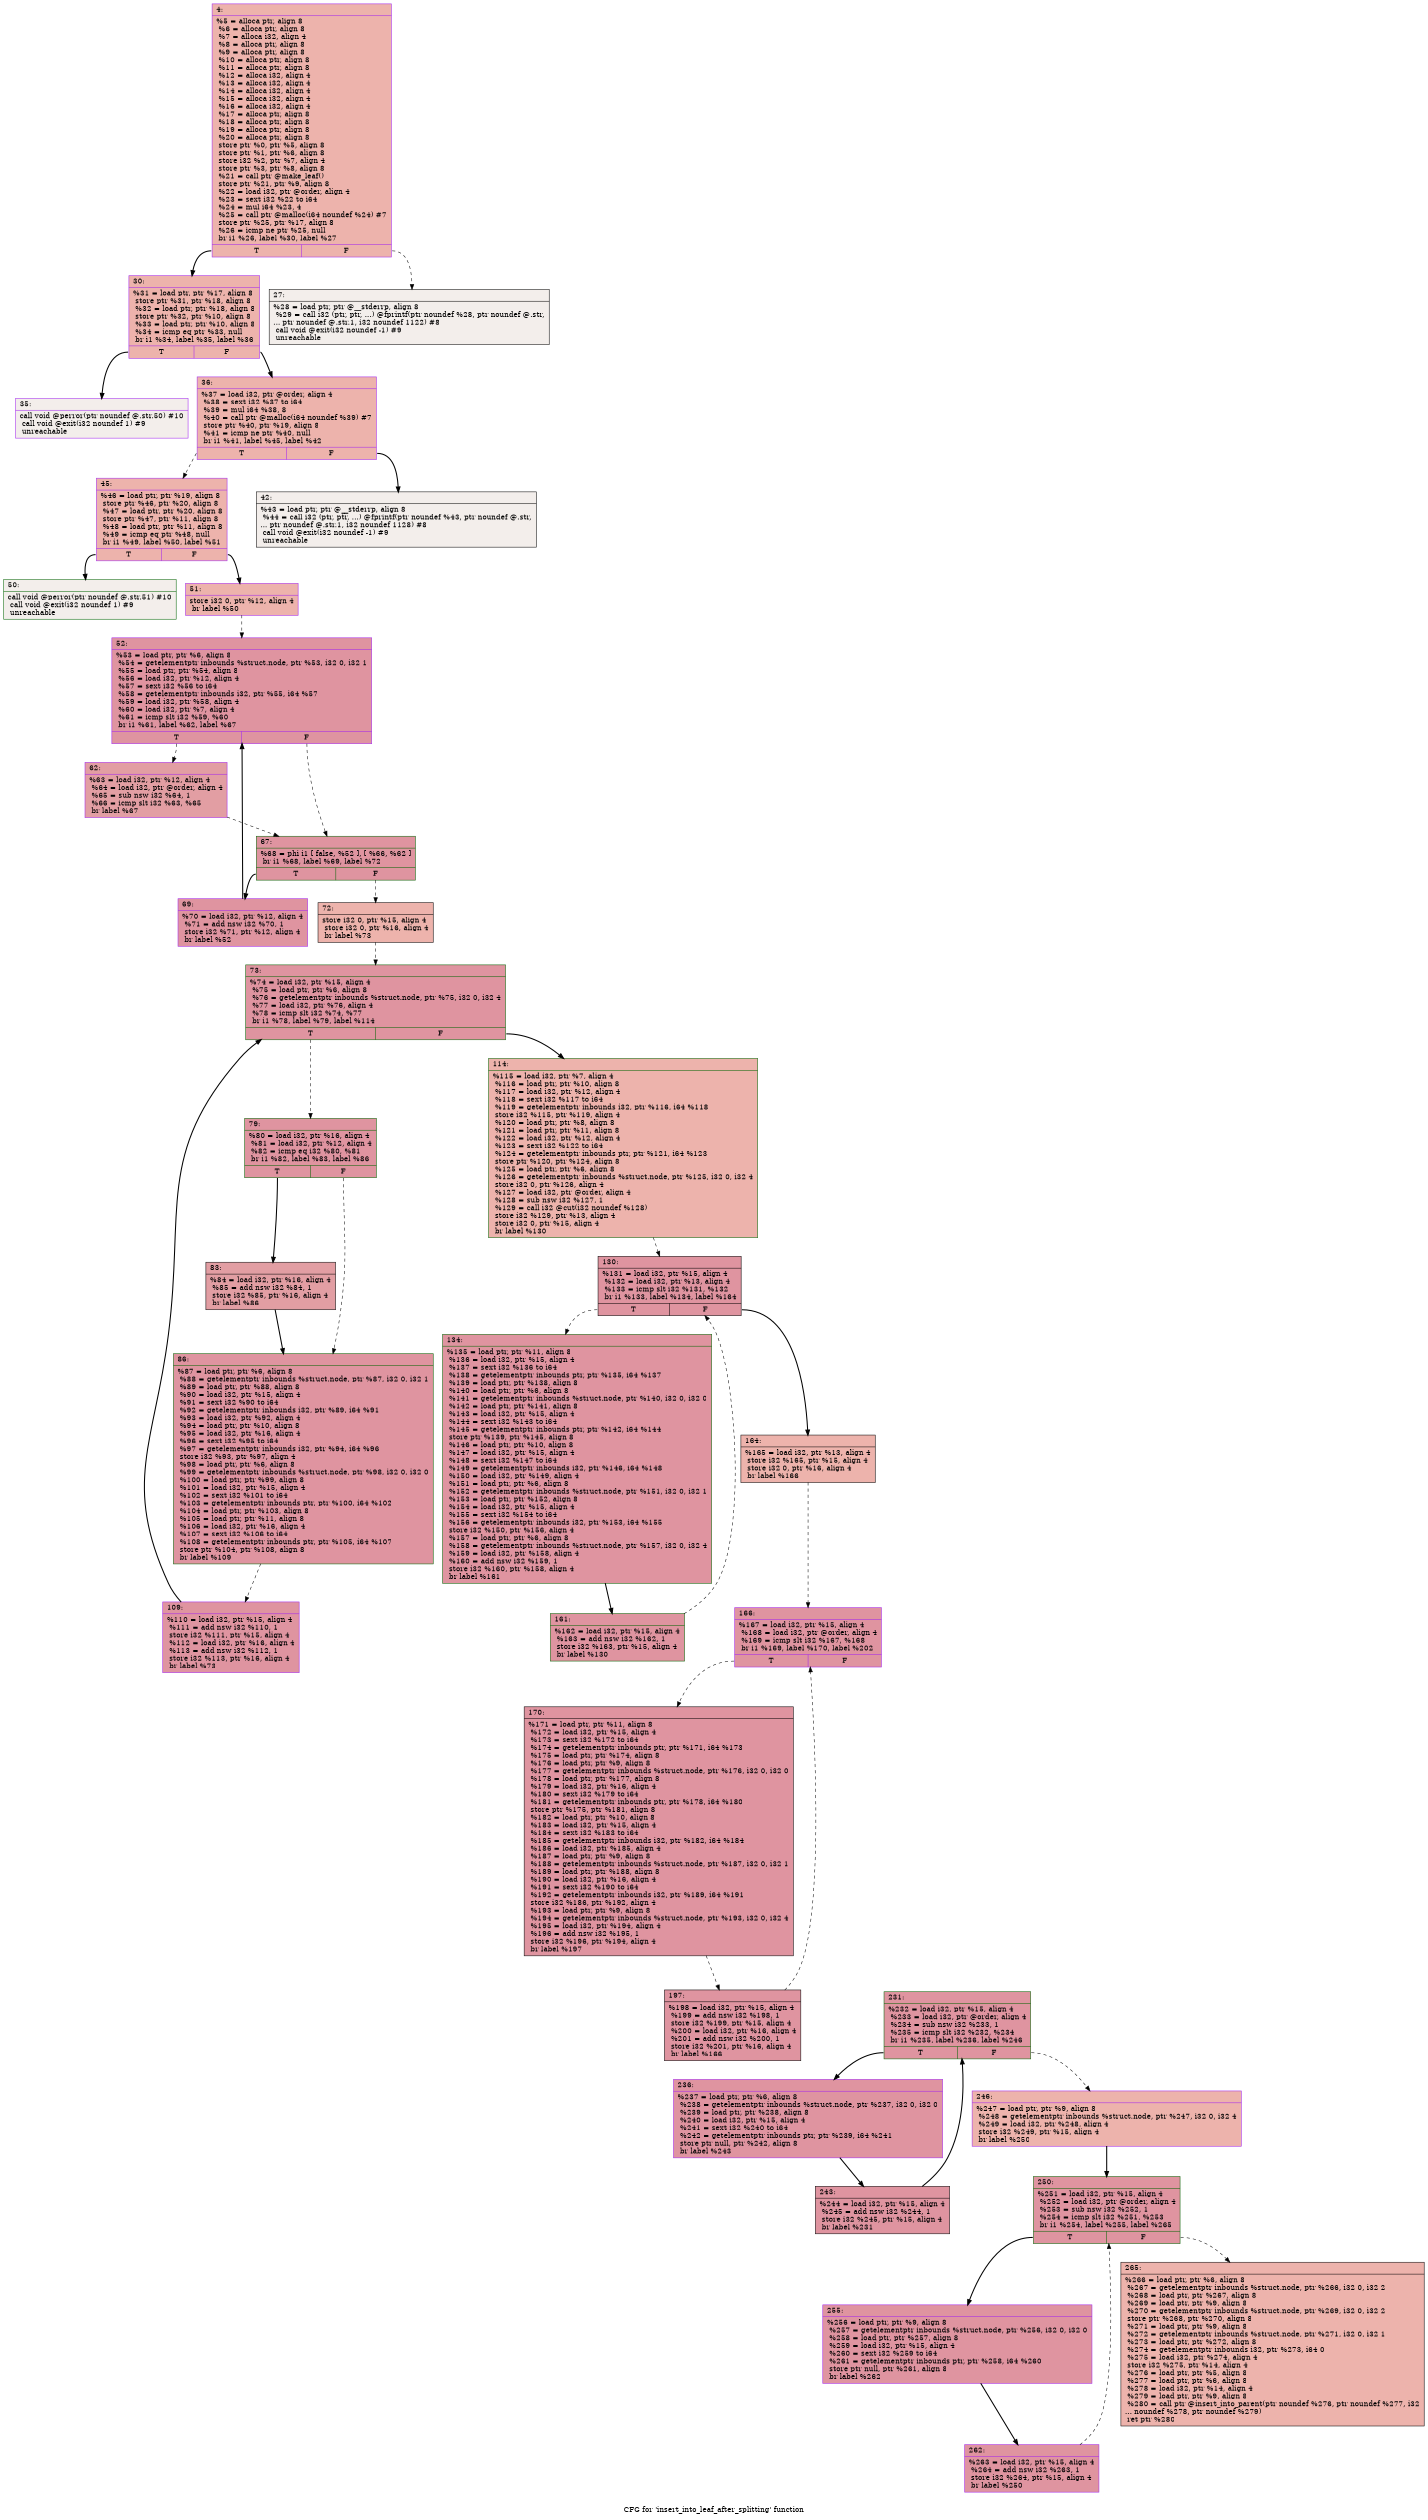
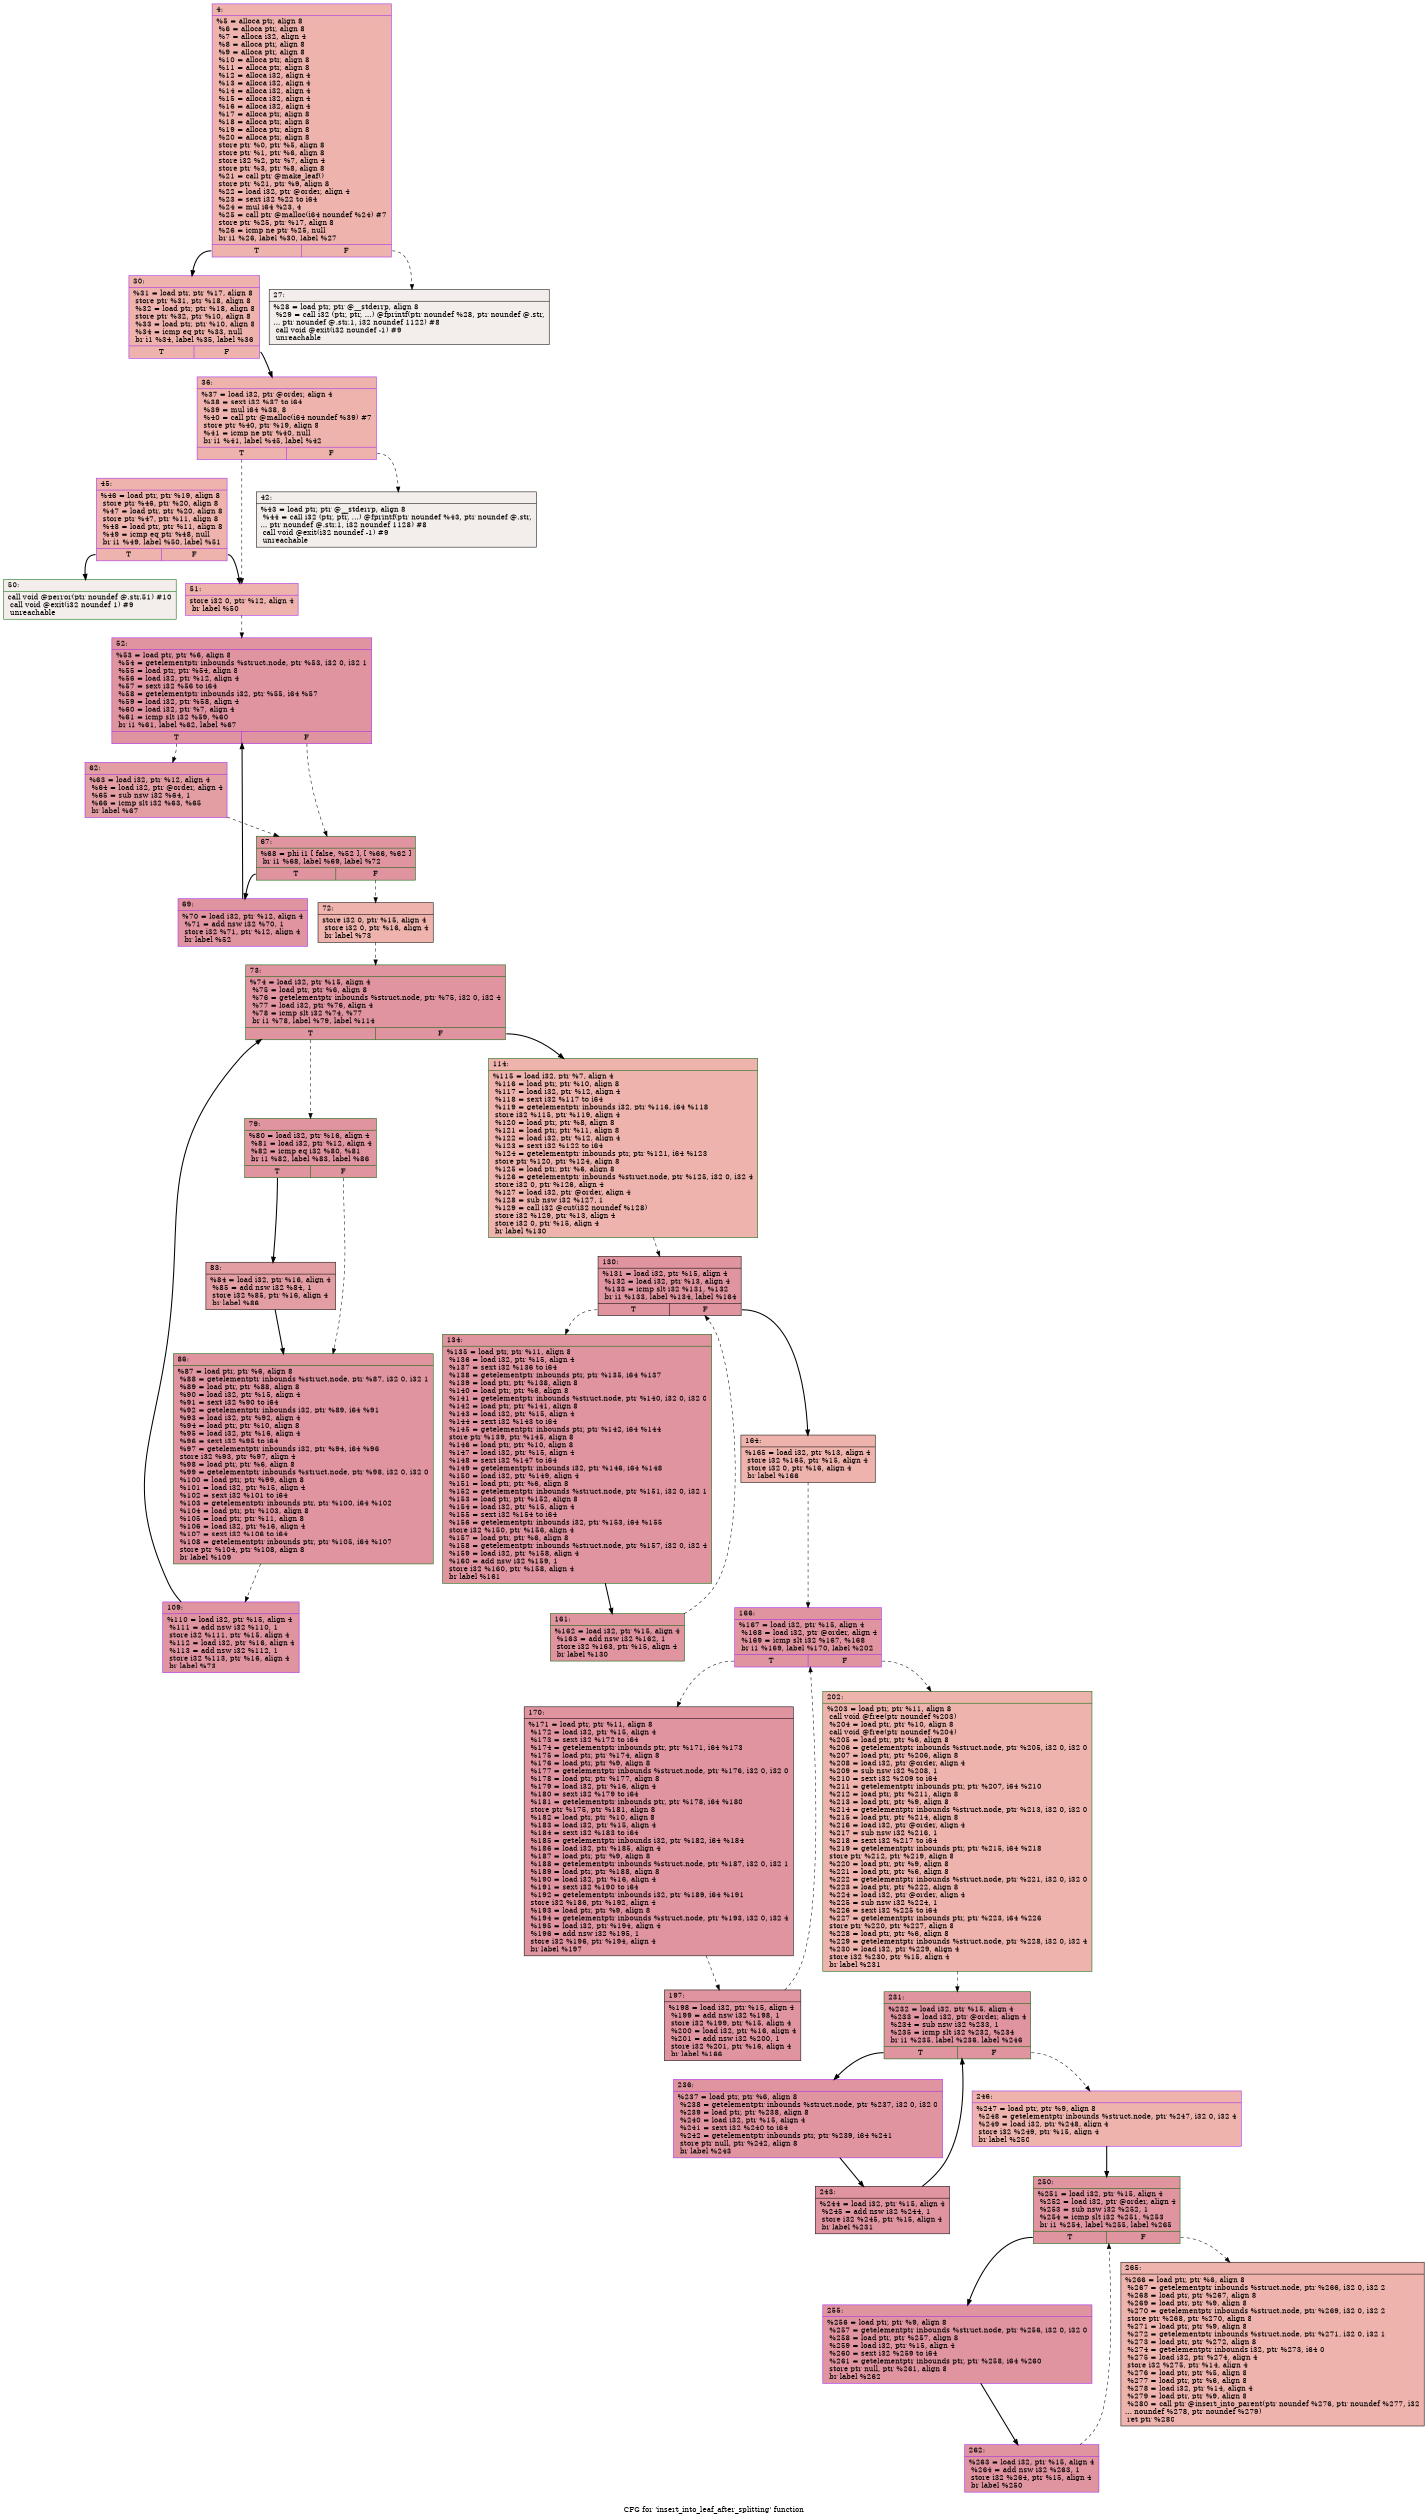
(102, 418) -> none
(191, 464) -> (242, 519)
(394, 465) -> (394, 465)
none -> (957, 1831)
